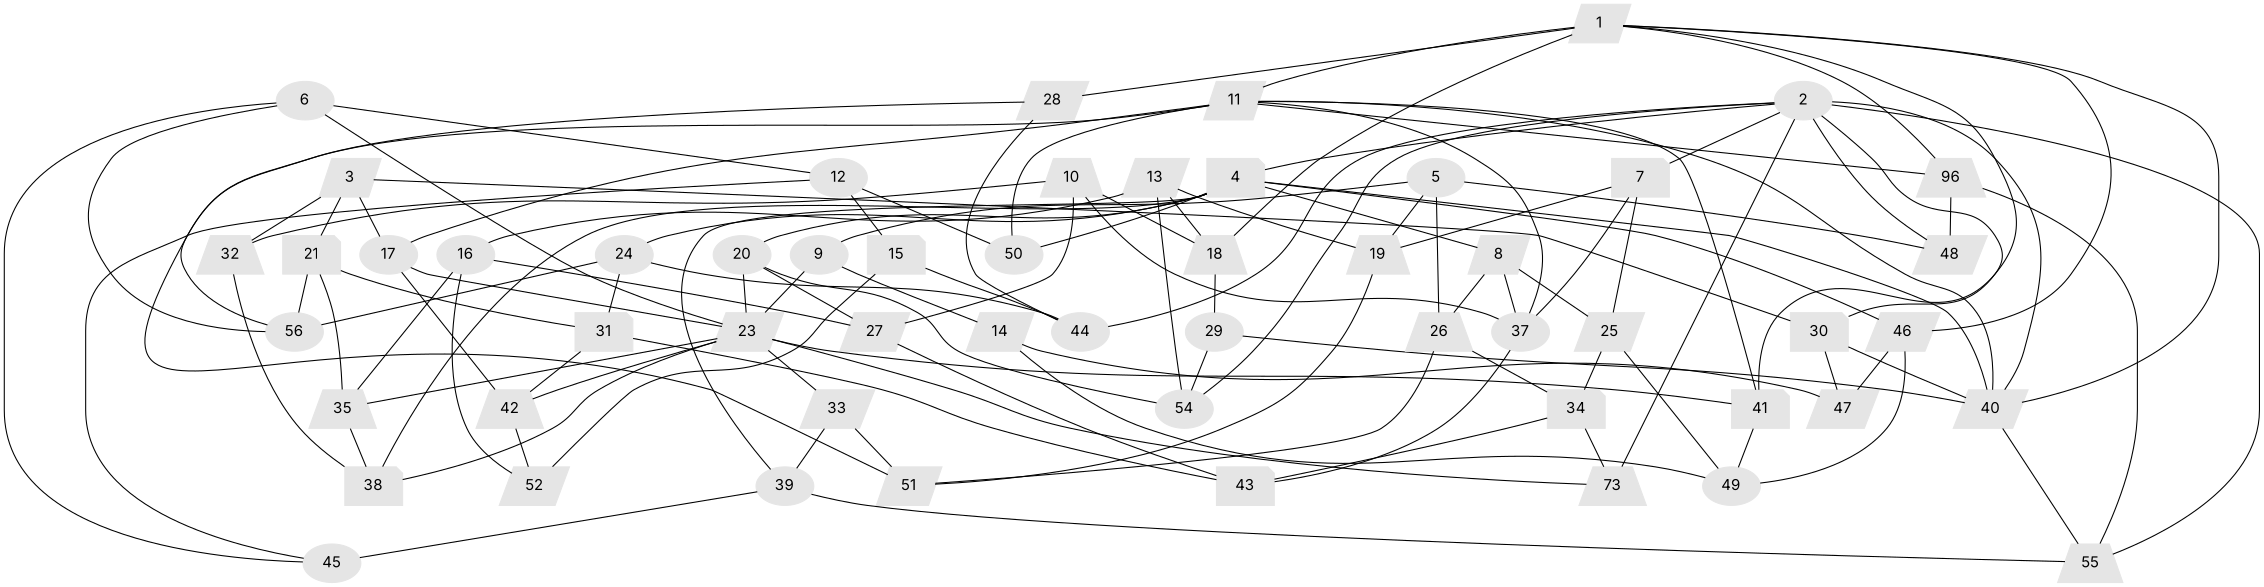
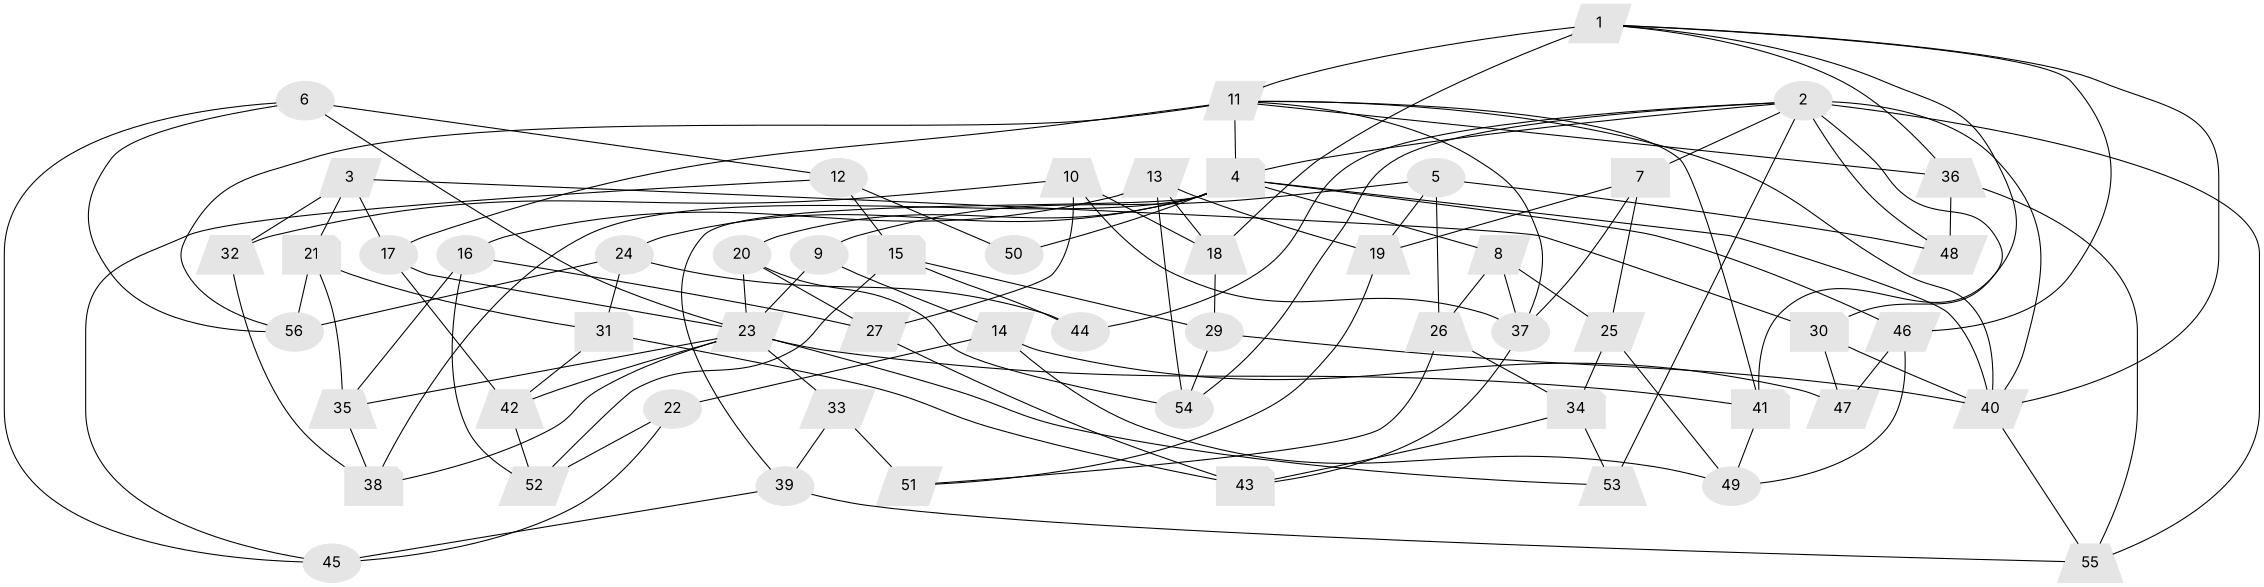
(1053, 101) -> none
(1078, 135) -> (1235, 139)
(1951, 178) -> (1951, 178)
none -> (1056, 294)
none -> (672, 409)
(1613, 486) -> (1613, 486)
